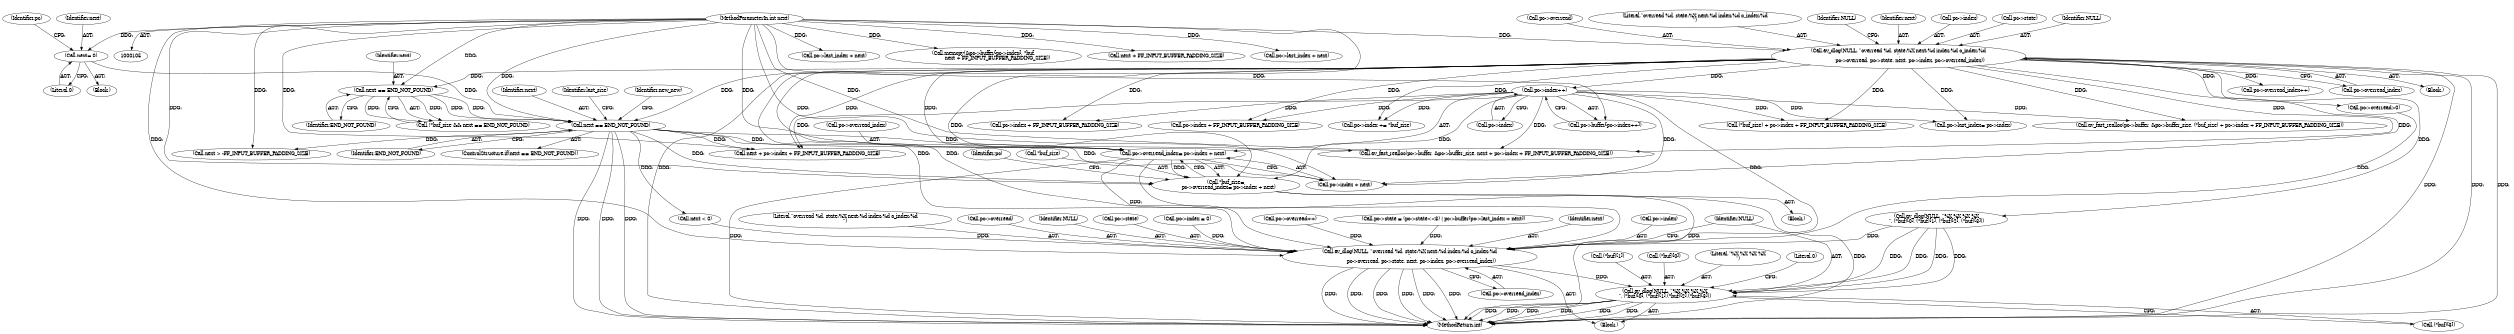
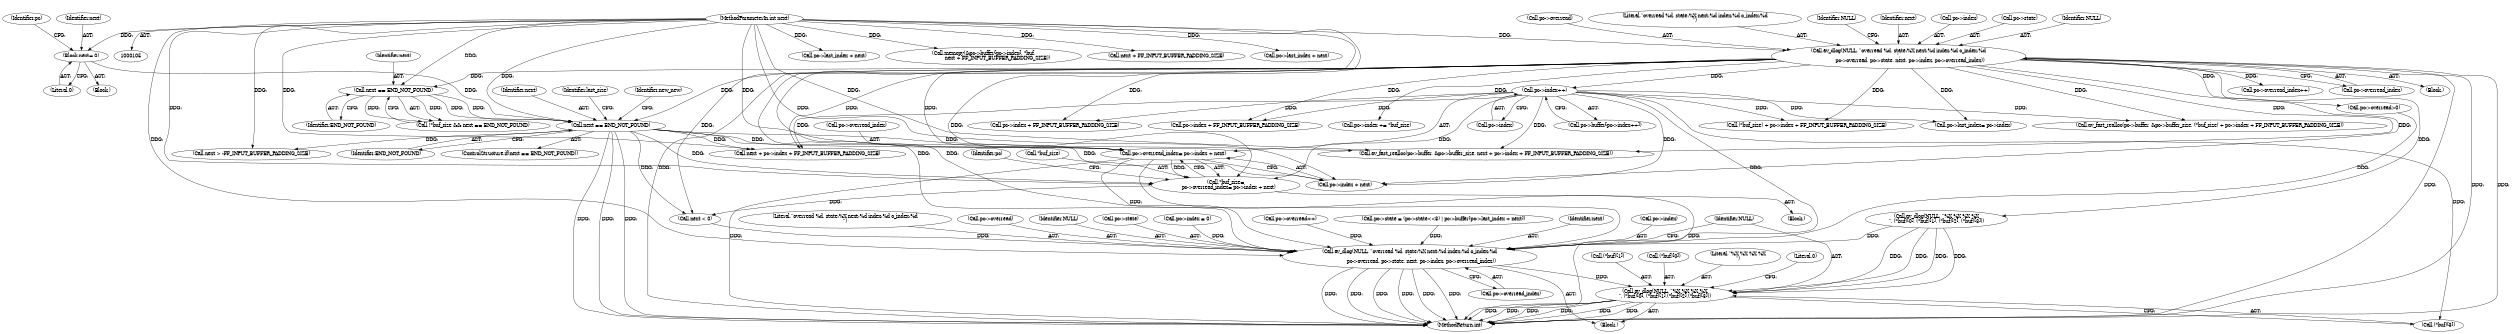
(81, 56) -> (81, 56)
(1179, 78) -> (1350, 61)
(1419, 102) -> (2027, 142)
(1764, 210) -> (933, 193)
